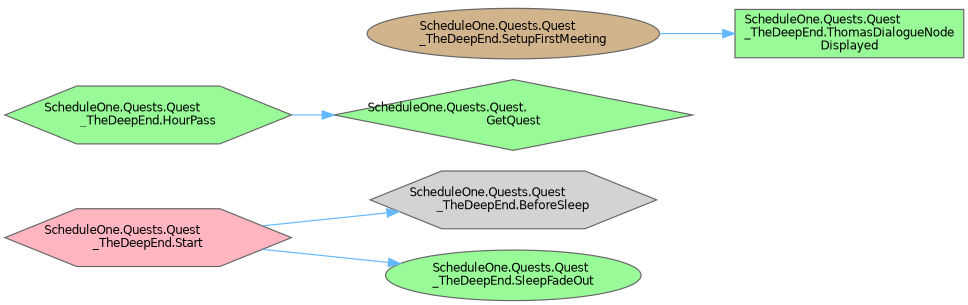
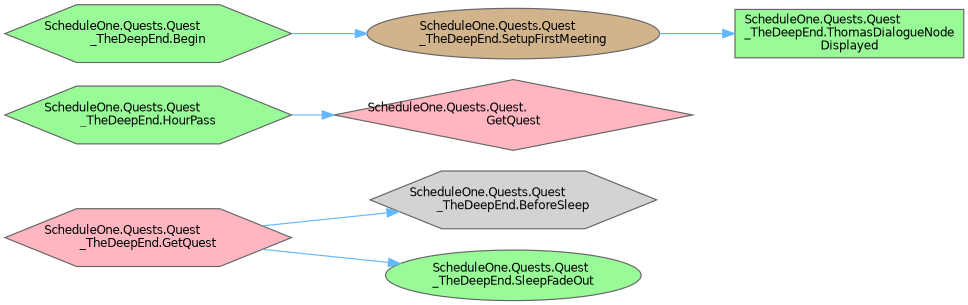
none -> (148, 34)
(513, 115) -> (513, 115)
(148, 238) -> (148, 238)
